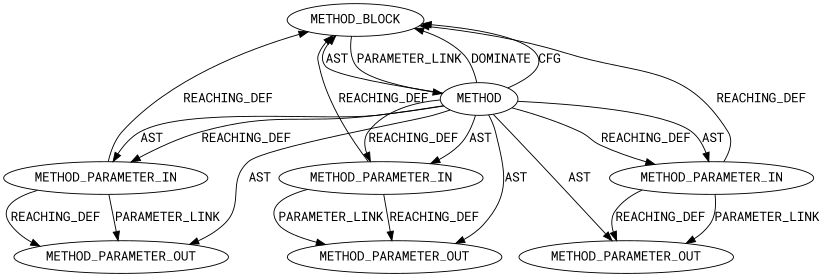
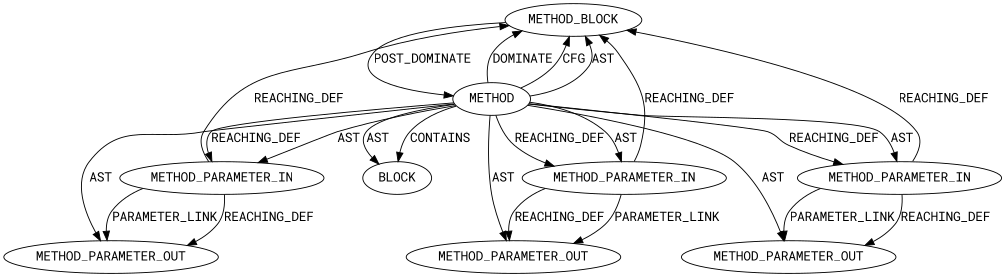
(409, 59) -> (423, 59)
none -> (397, 178)
